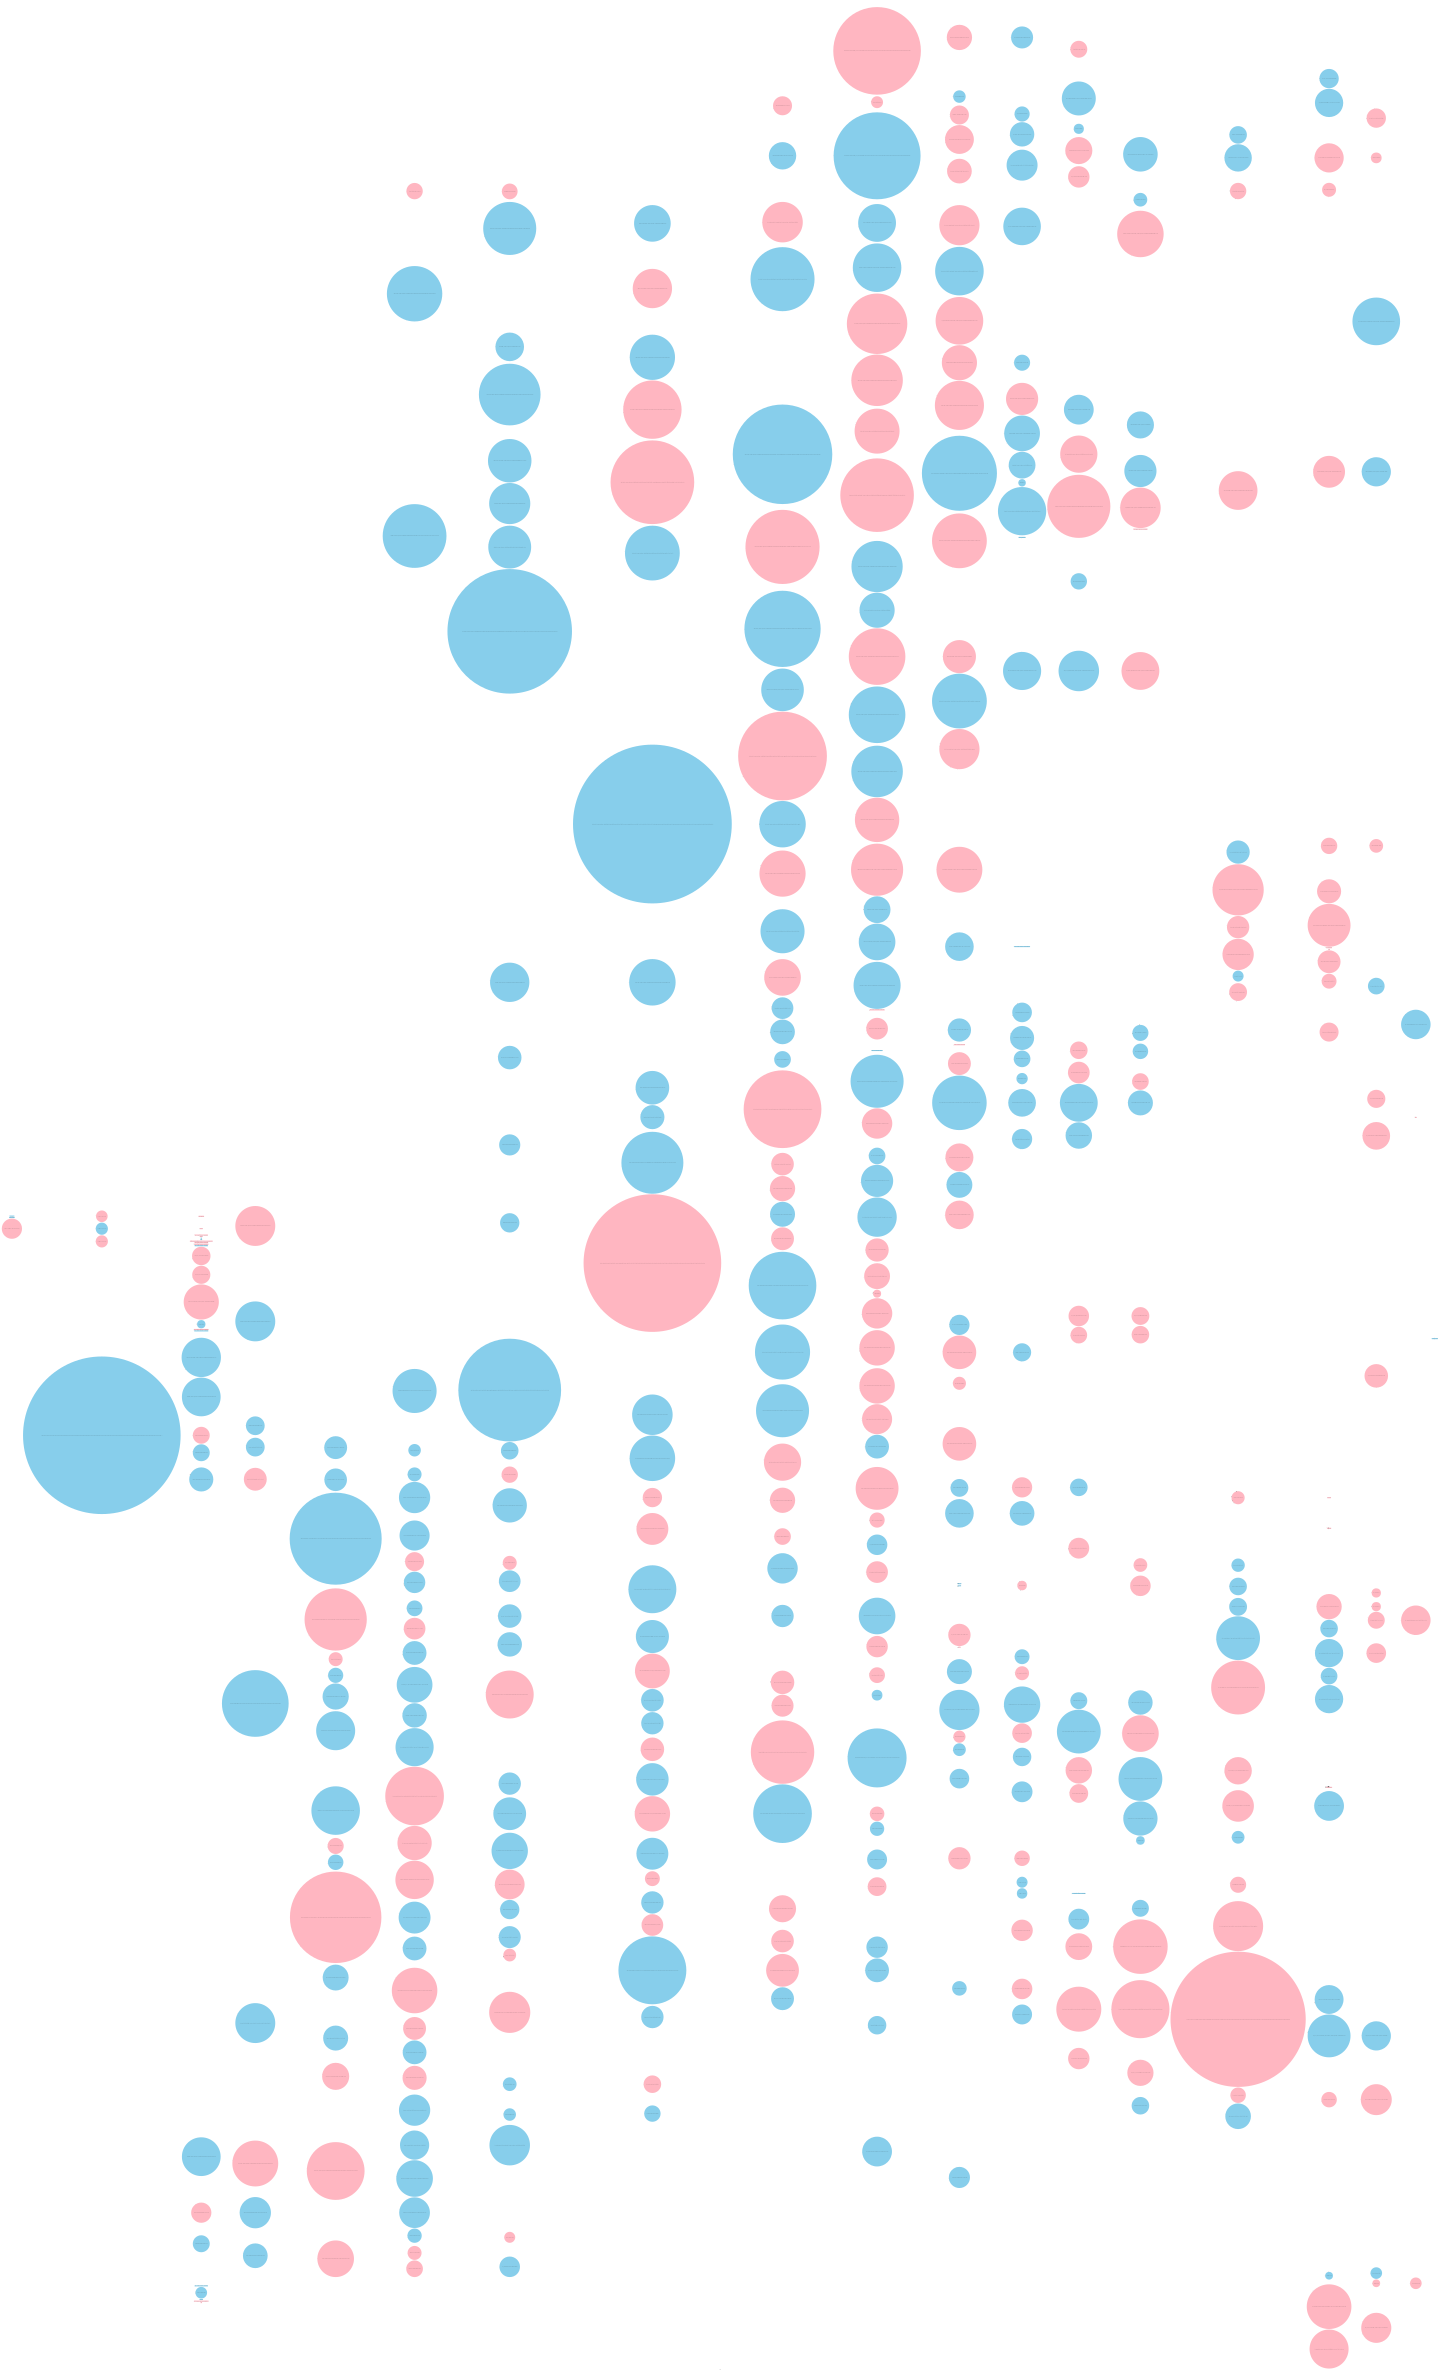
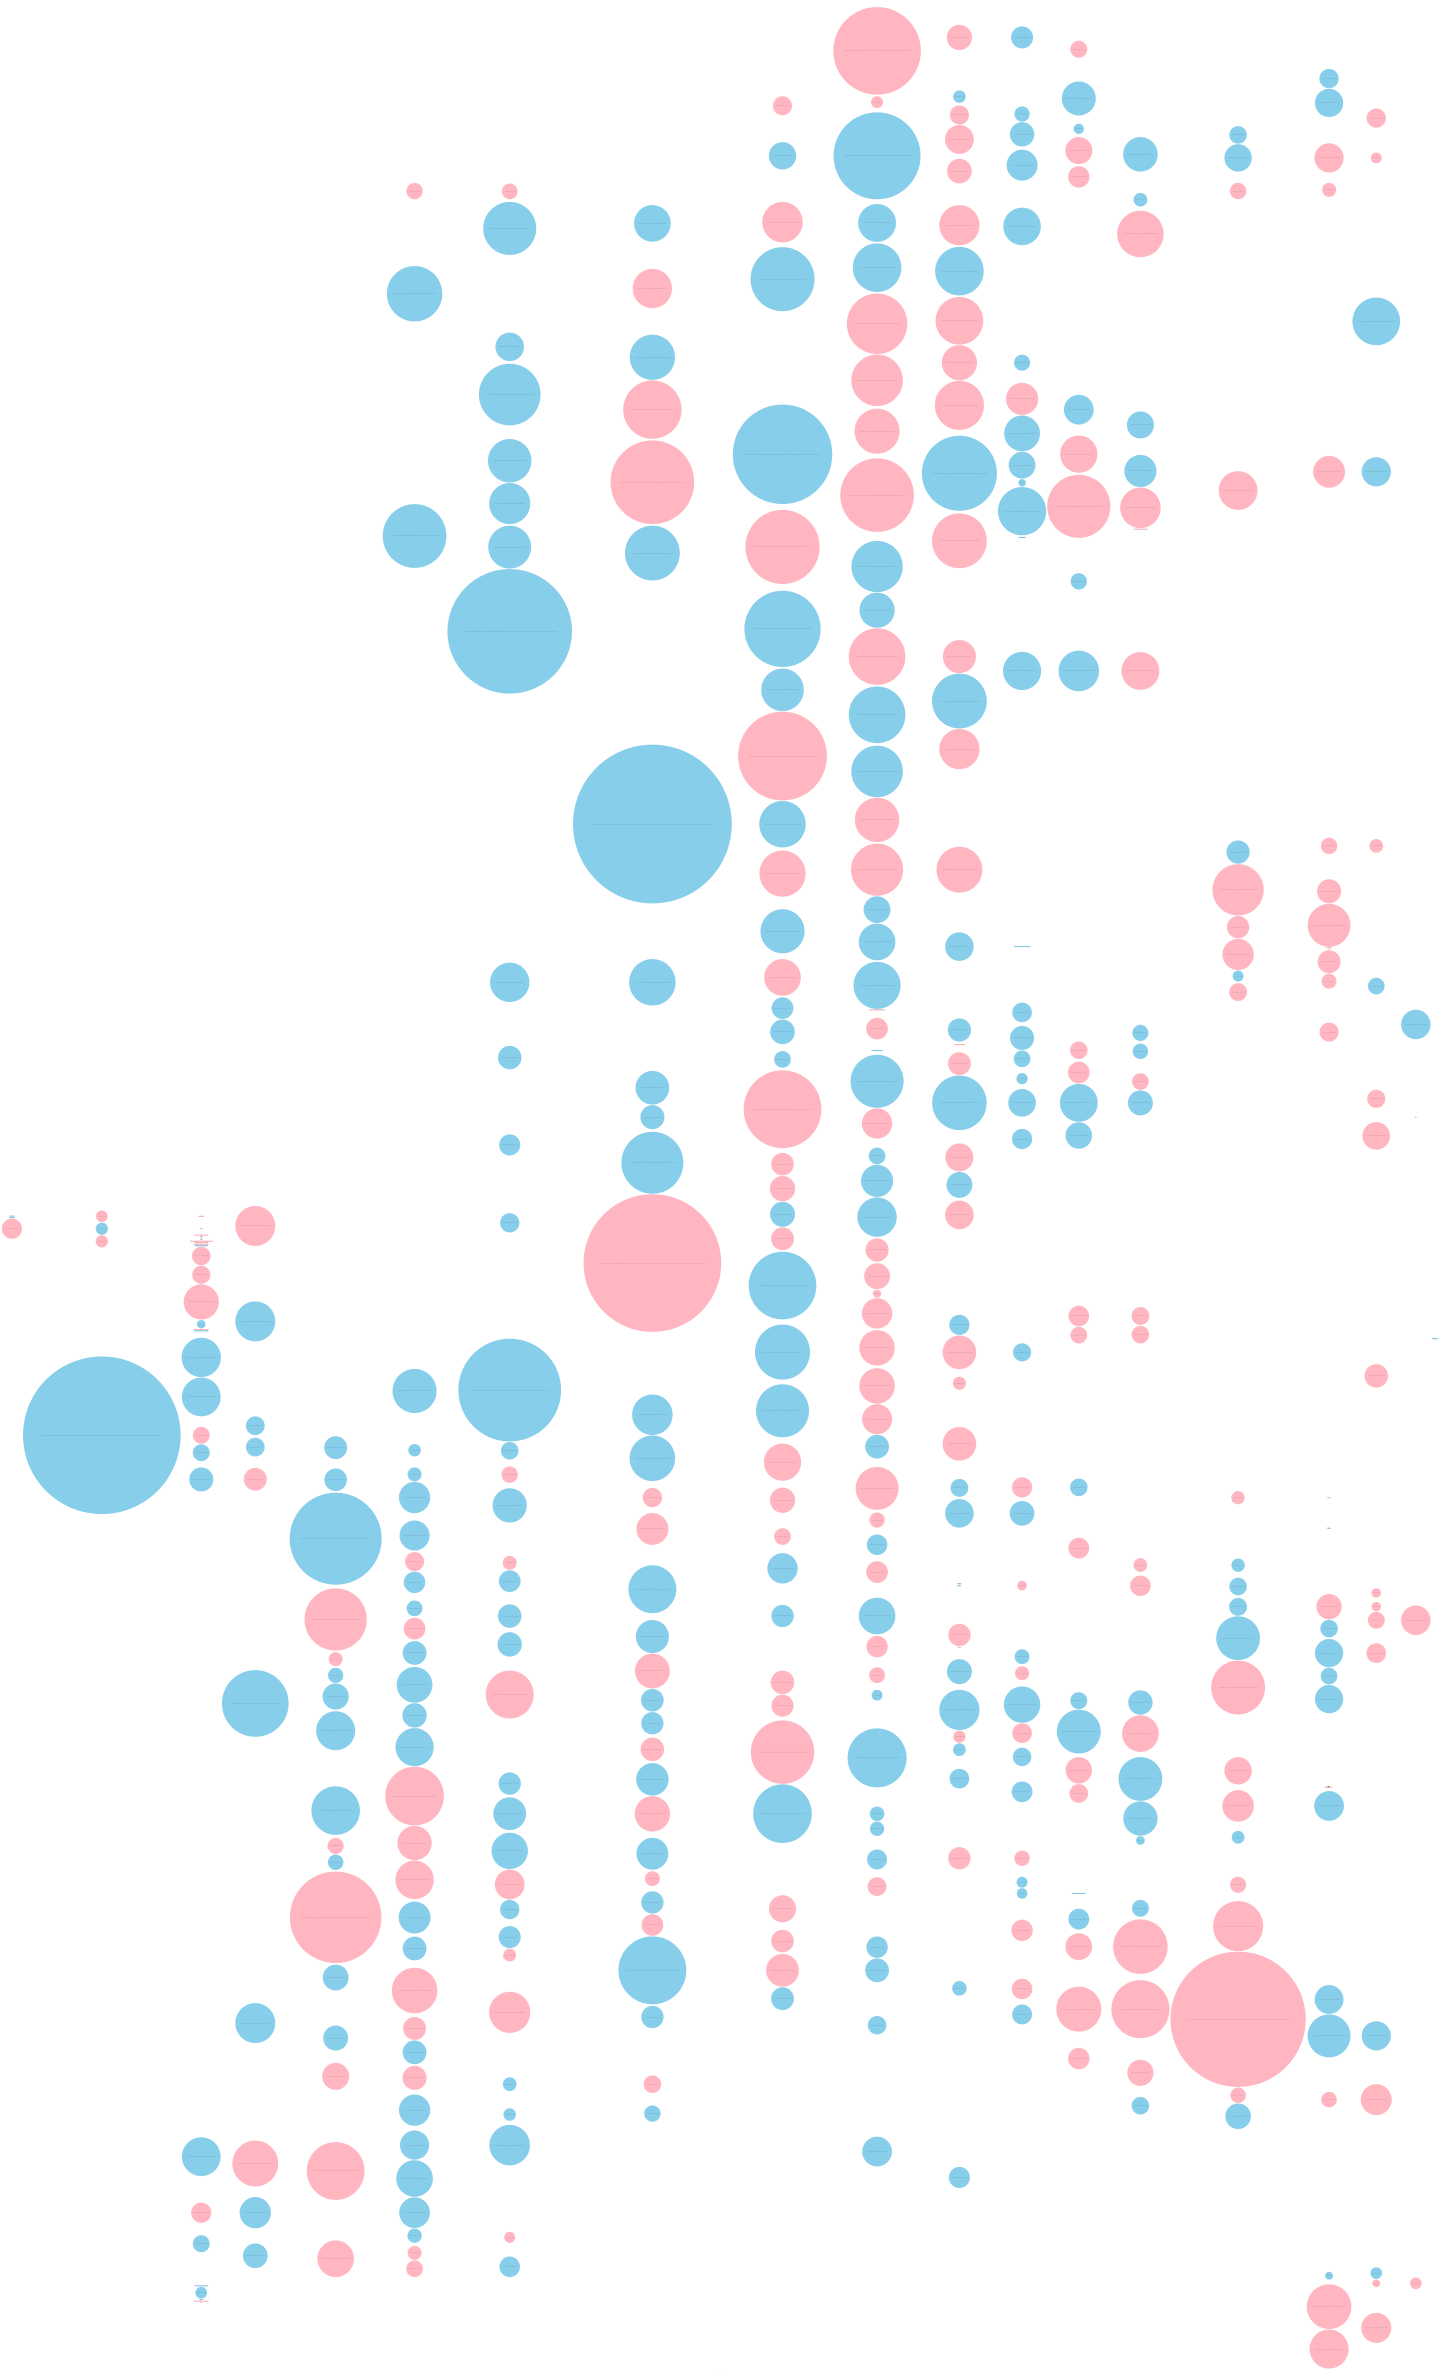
(877, 1814) -> (877, 1814)
